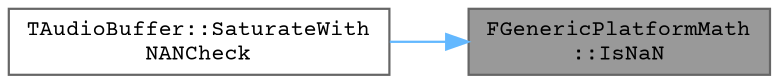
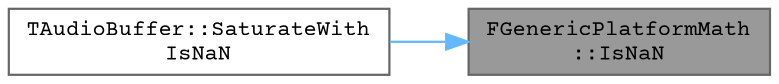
(199, 42) -> (199, 42)
